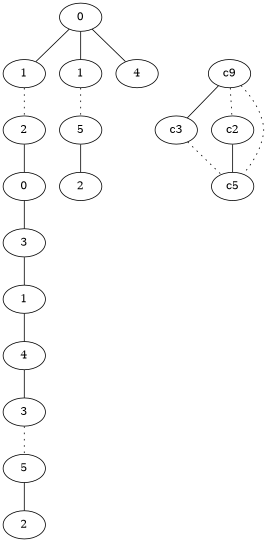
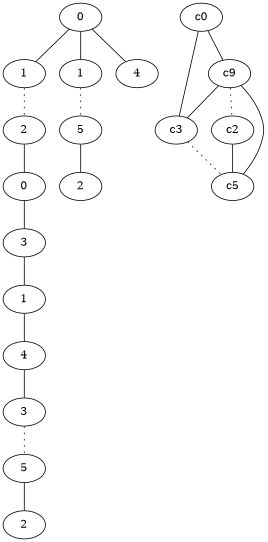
none -> (201, 17)
(264, 129) -> (264, 129)
